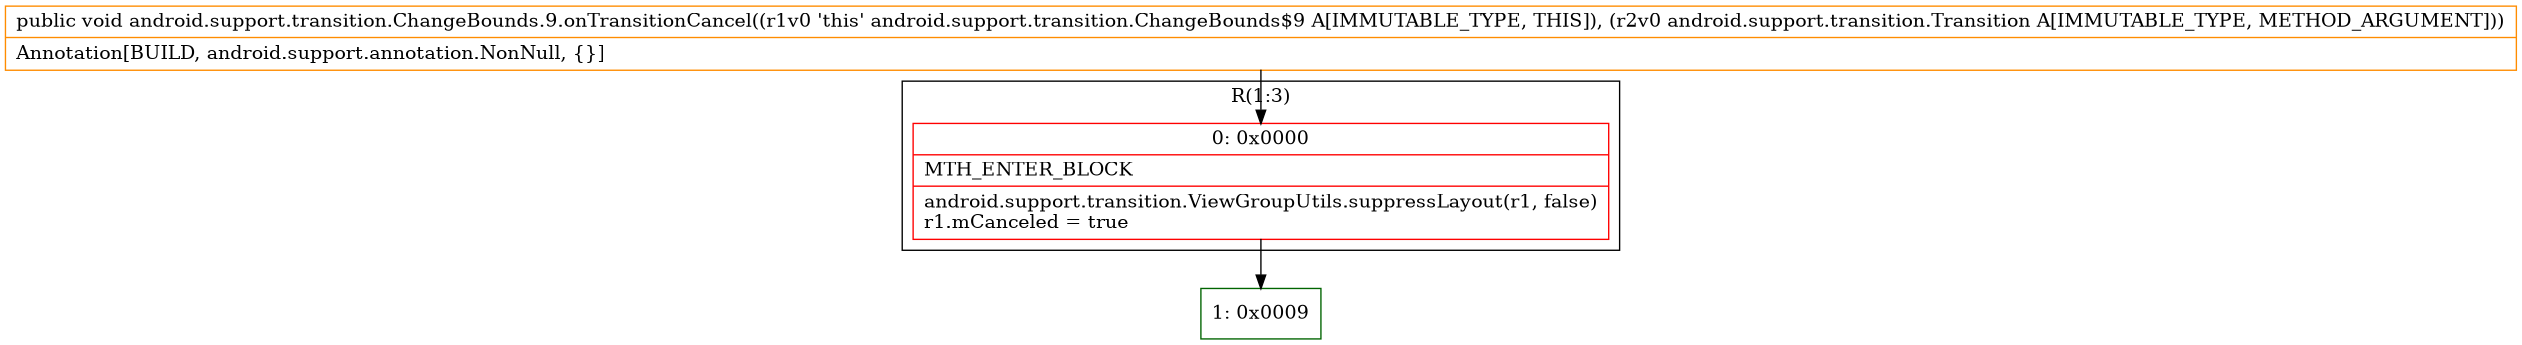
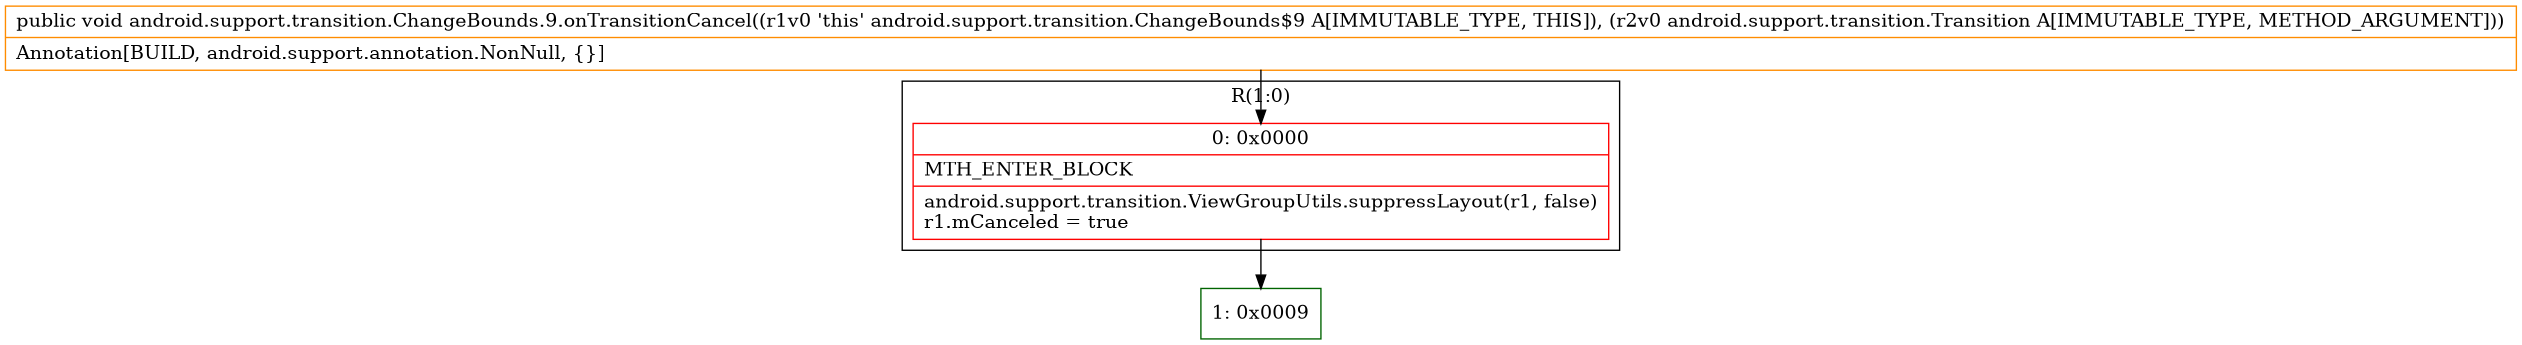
(1261, 97) -> (1261, 97)
